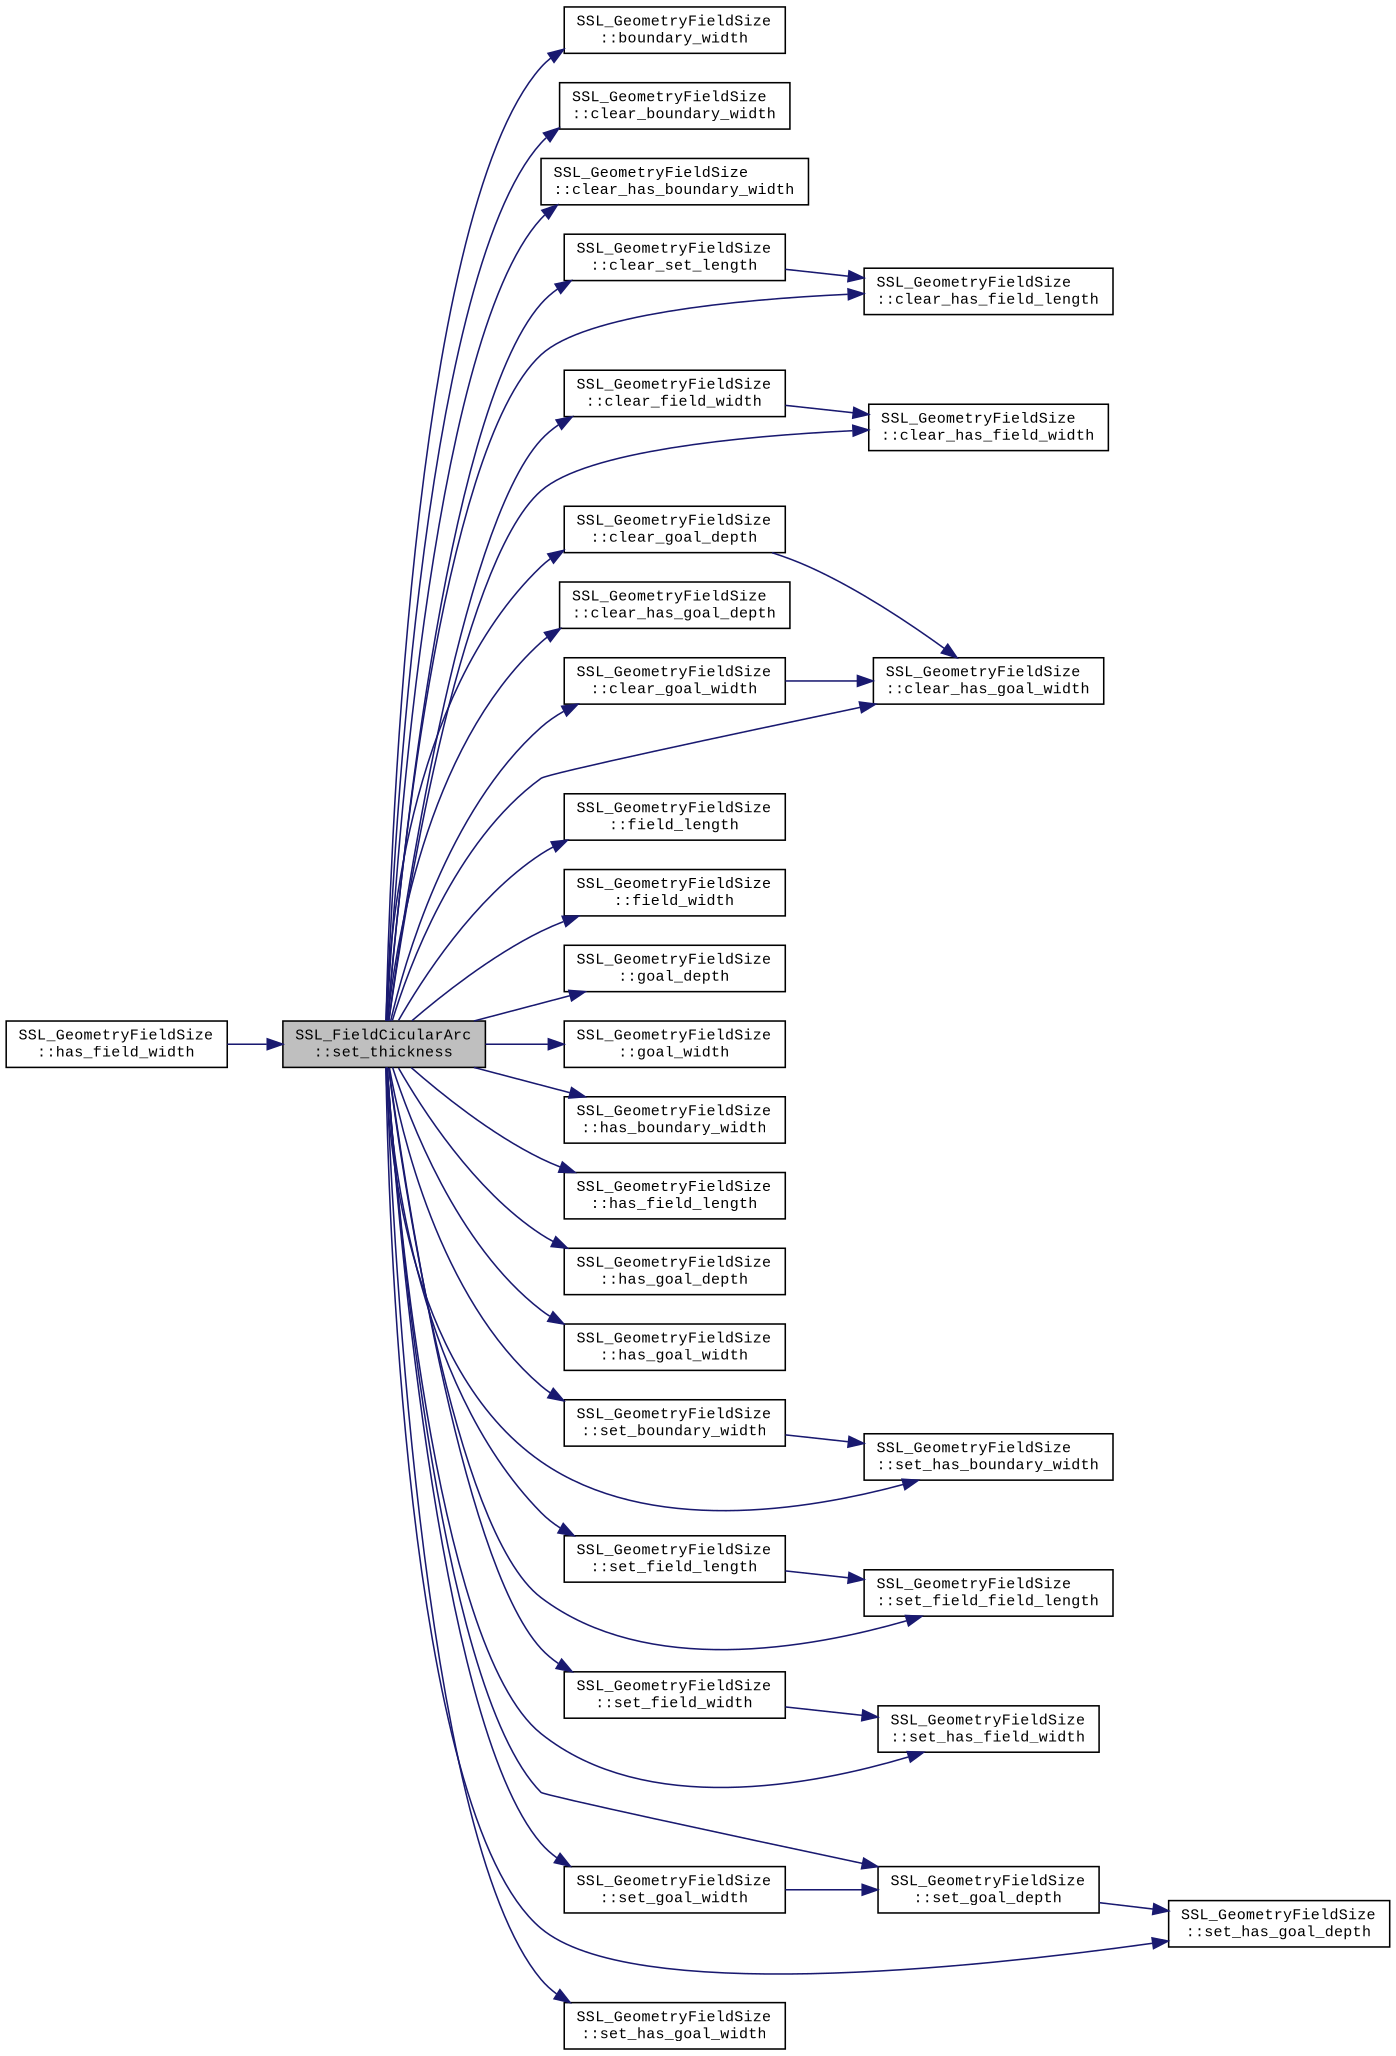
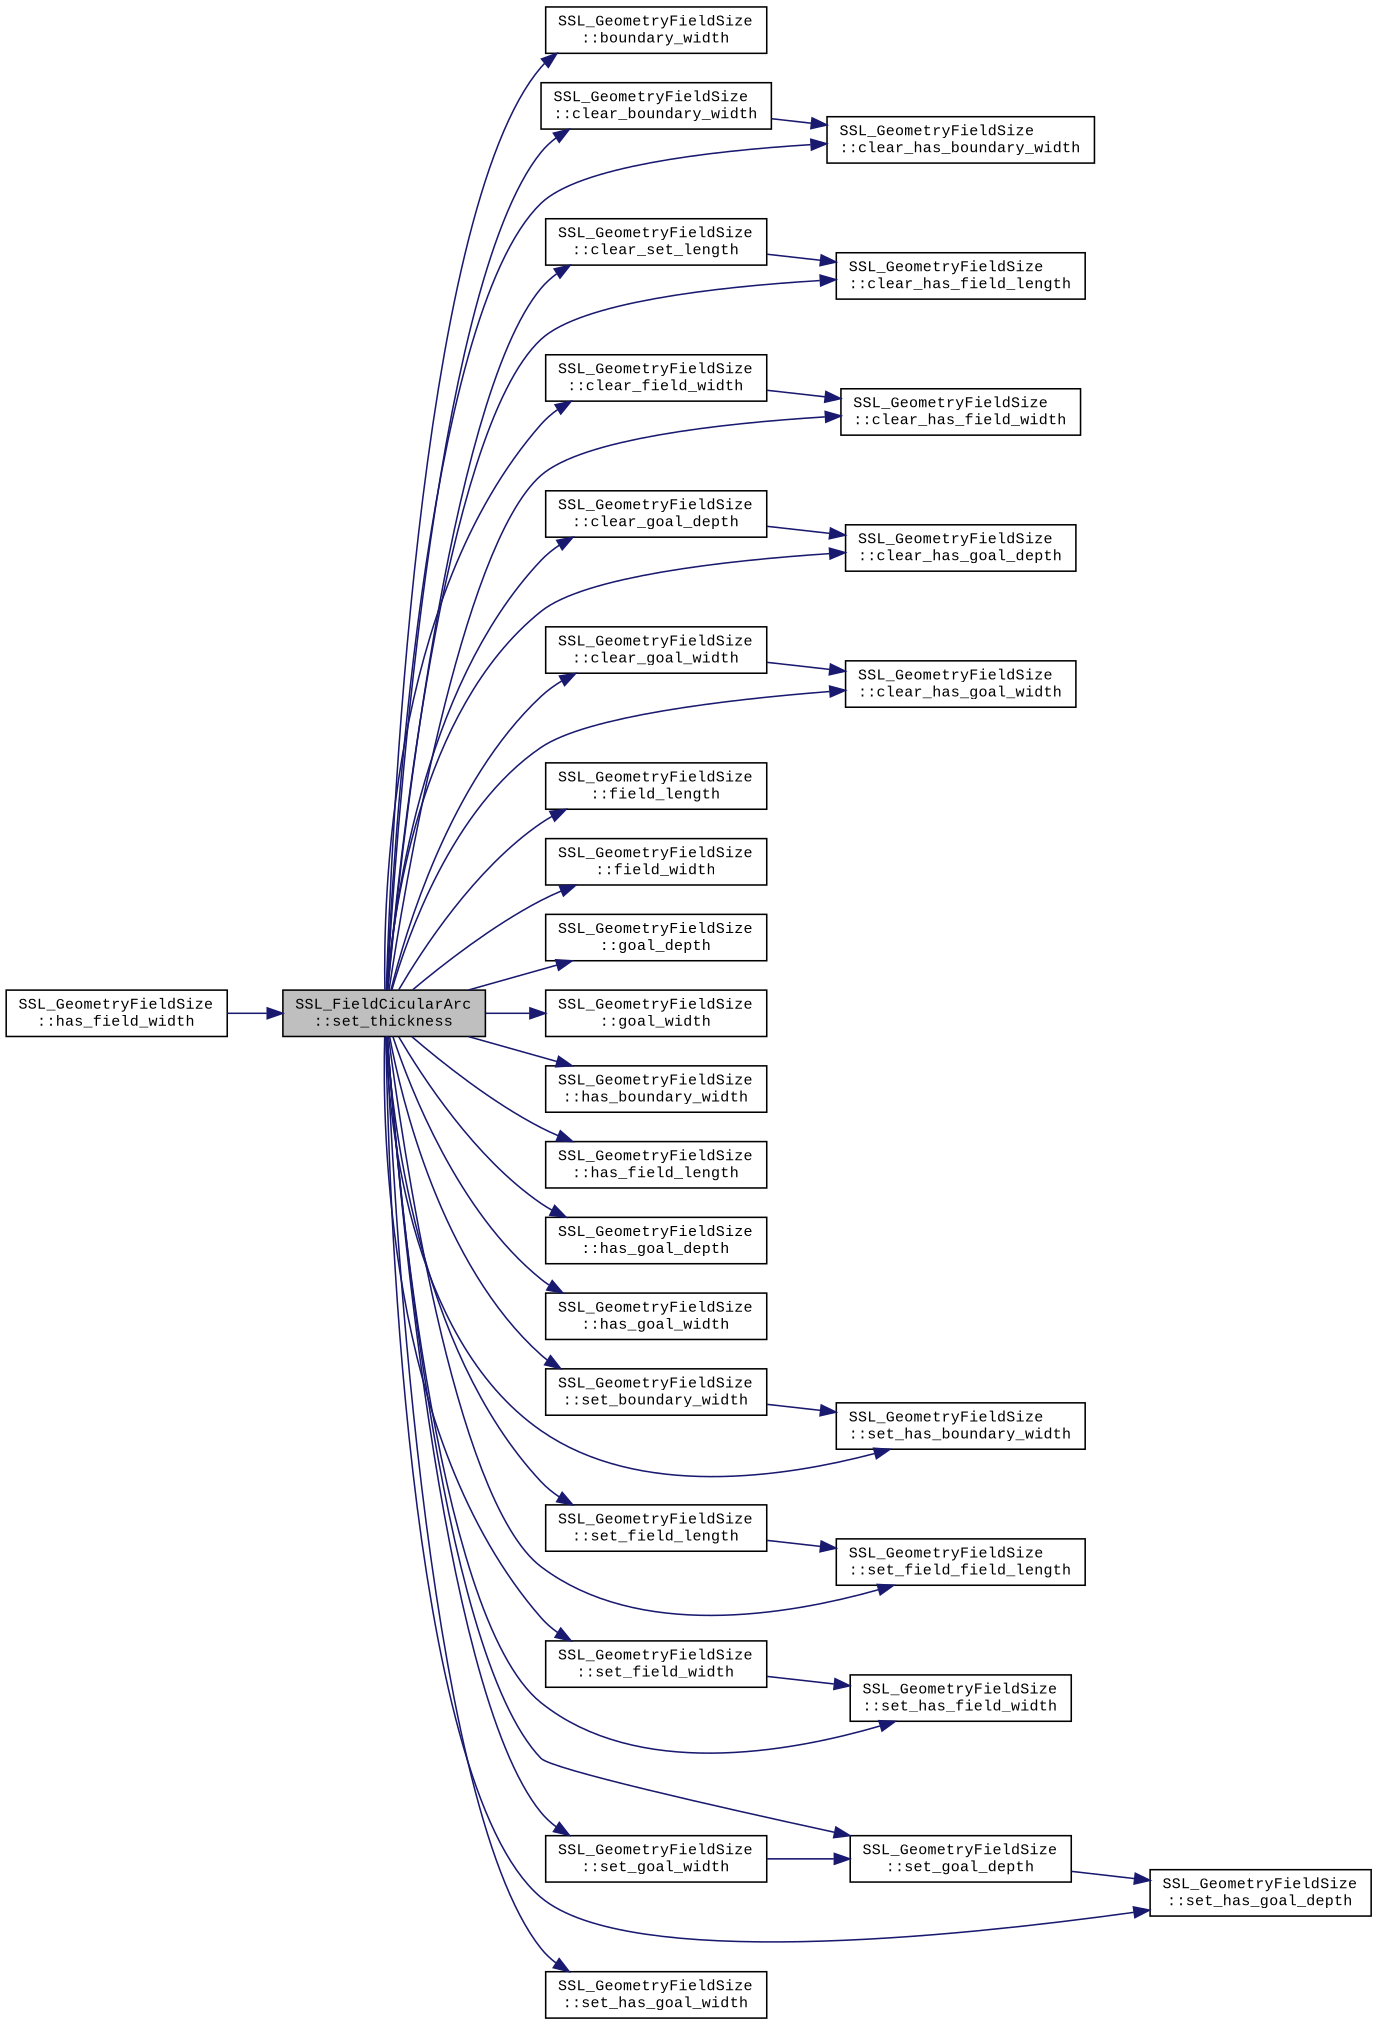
none -> (791, 121)
(862, 594) -> (798, 530)
